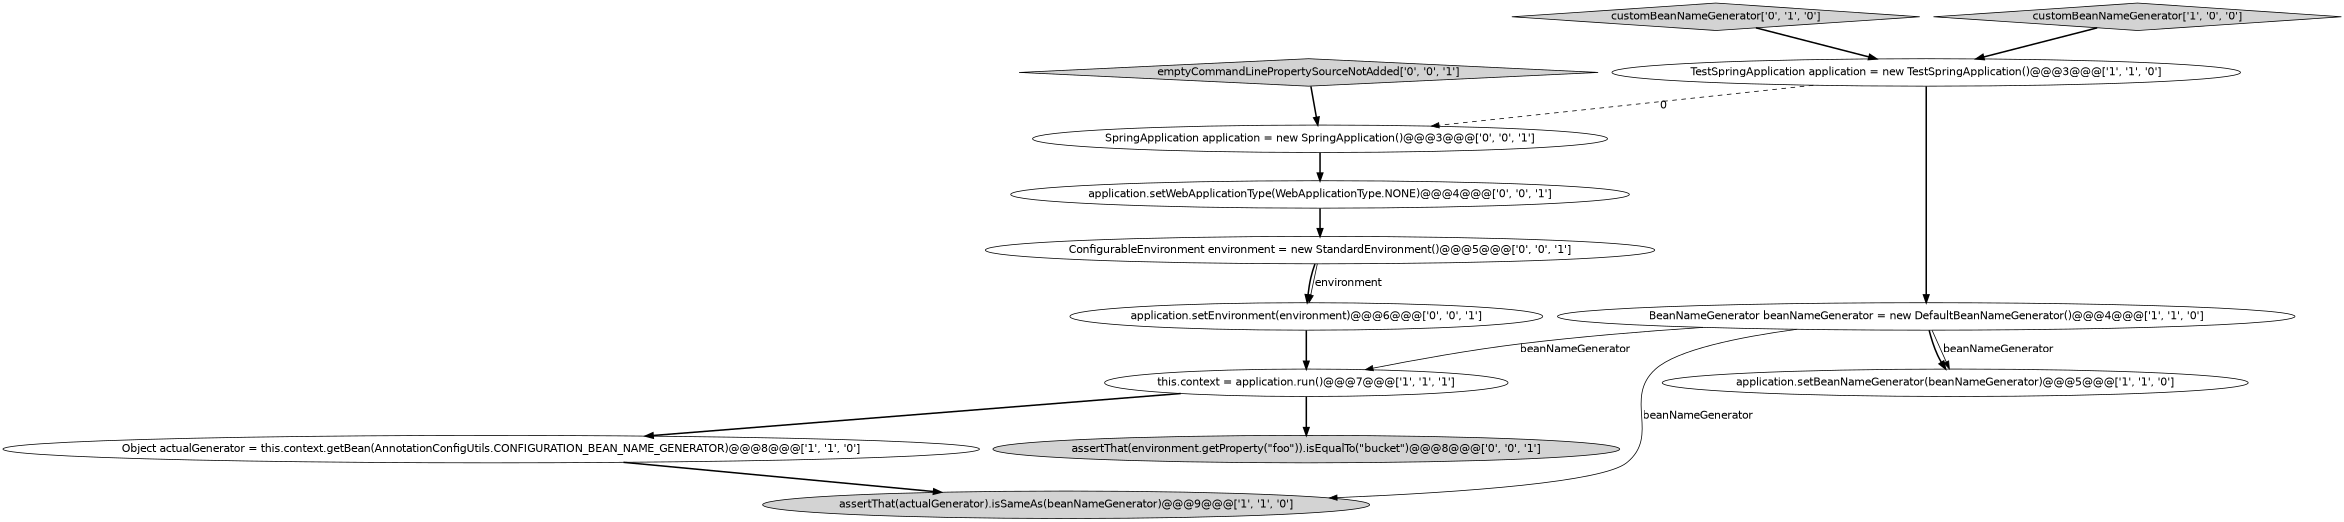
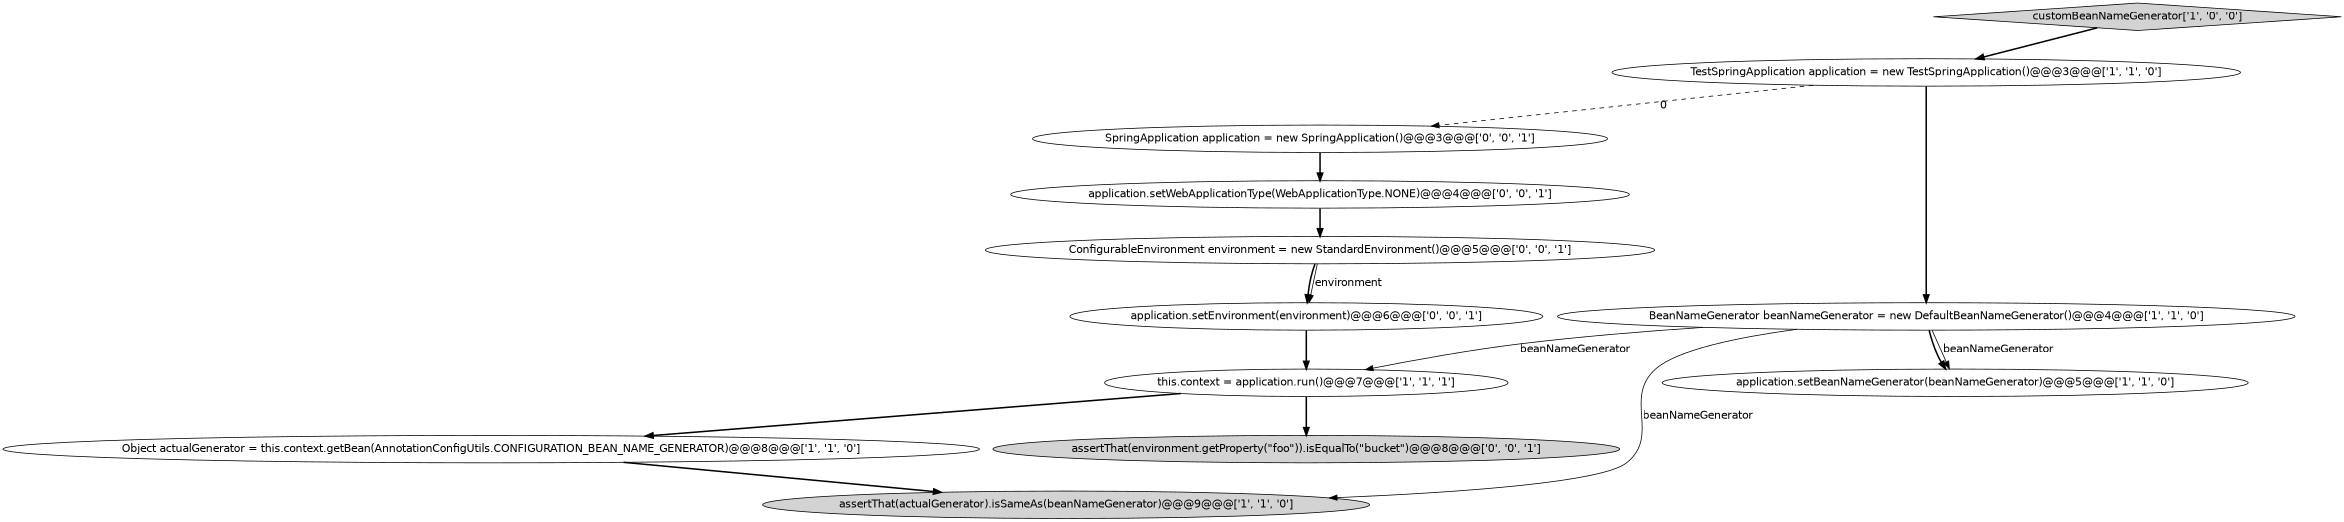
(1716, 17) -> none
(1309, 72) -> none
